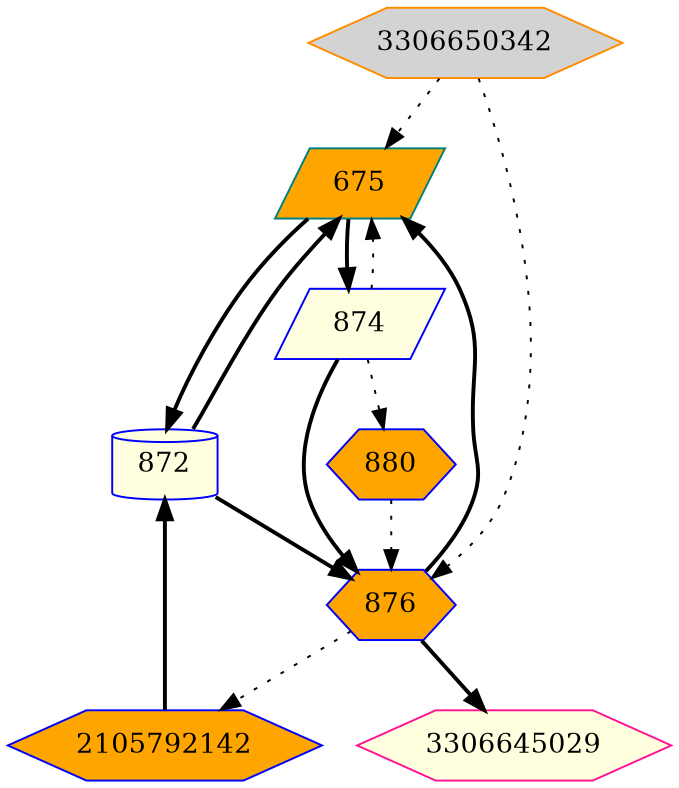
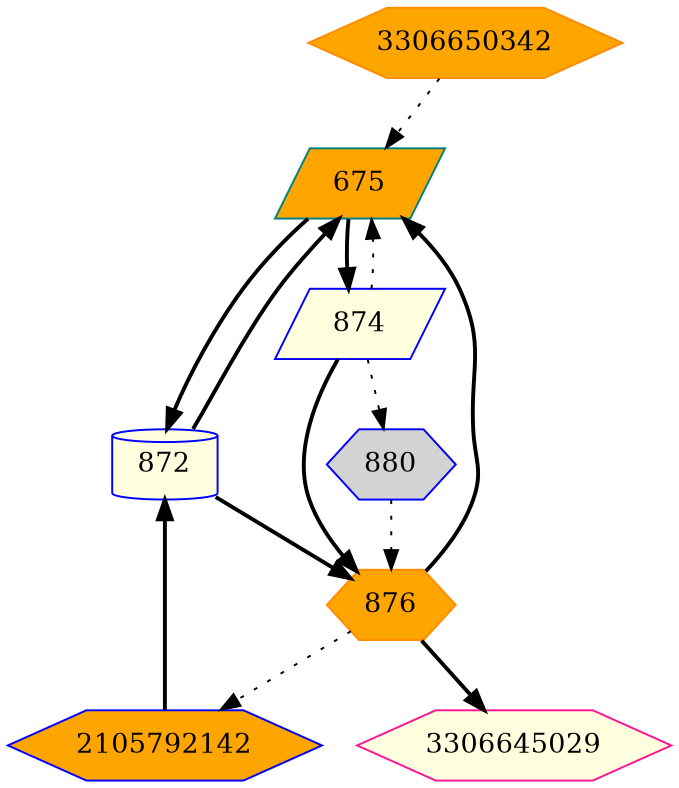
(465, 43) -> (465, 43)
(530, 331) -> none
(391, 464) -> (391, 464)
(391, 605) -> (391, 605)
